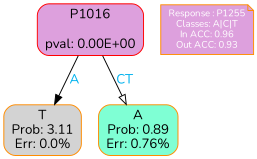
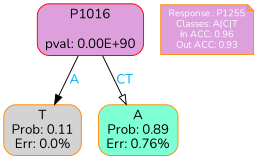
(90, 30) -> (90, 30)
(43, 130) -> (43, 130)
